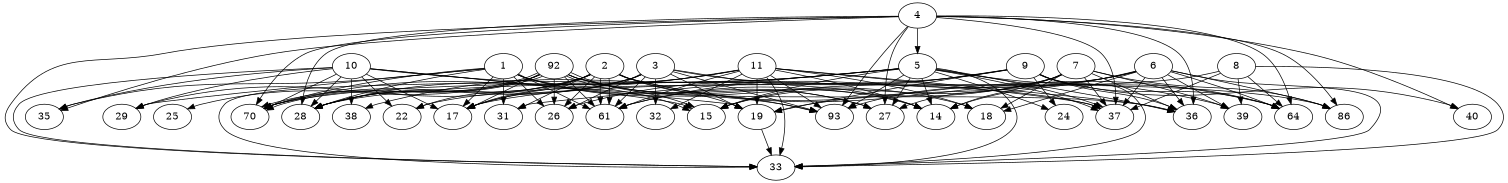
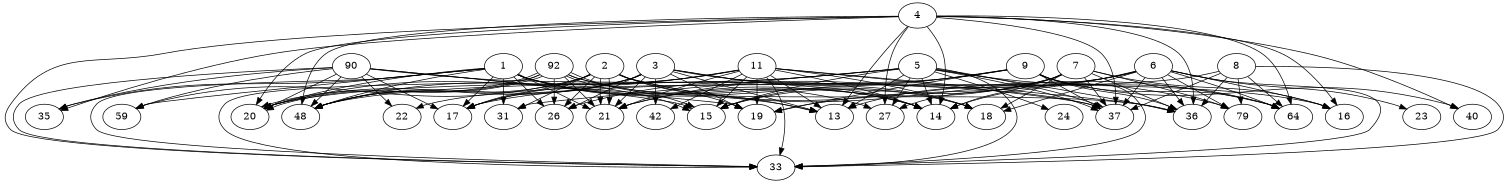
(918, 37) -> (944, 60)
(351, 66) -> (351, 66)
none -> (820, 85)
none -> (734, 89)
(1042, 89) -> (1067, 90)
none -> (1217, 89)
(507, 90) -> none
(507, 91) -> none
(716, 92) -> none
none -> (716, 92)
(122, 117) -> (122, 117)
(173, 117) -> none
(250, 117) -> (250, 117)
(301, 117) -> (301, 117)
(351, 117) -> none
(605, 117) -> (605, 117)
(656, 117) -> (656, 117)
(835, 117) -> (835, 117)
(1243, 117) -> (1243, 117)
(1344, 117) -> (1344, 117)
none -> (1422, 117)
(765, 139) -> (213, 147)
